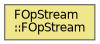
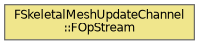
(50, 22) -> (100, 22)
